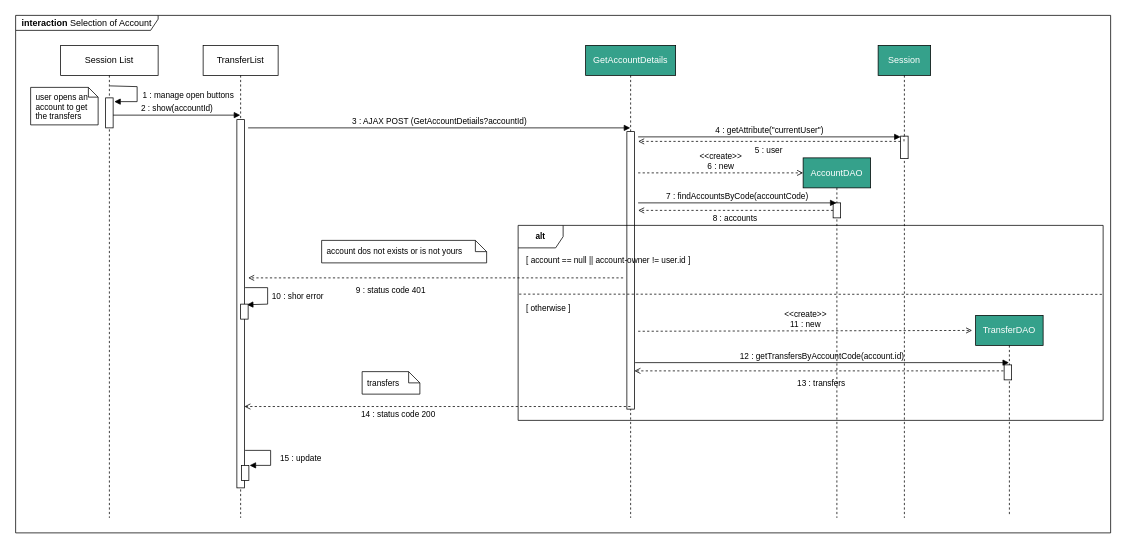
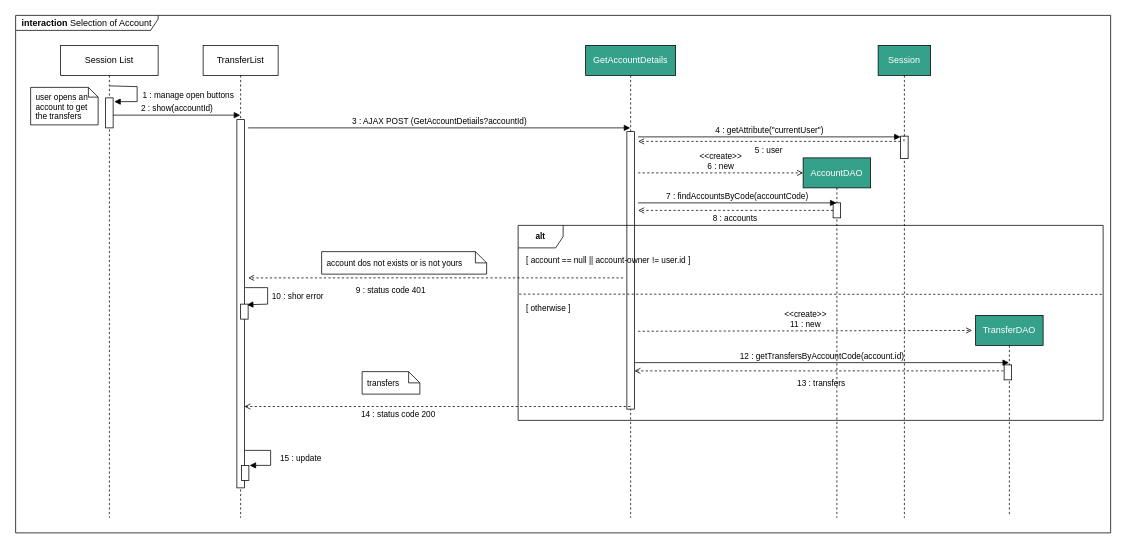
(404, 252) -> (404, 263)
